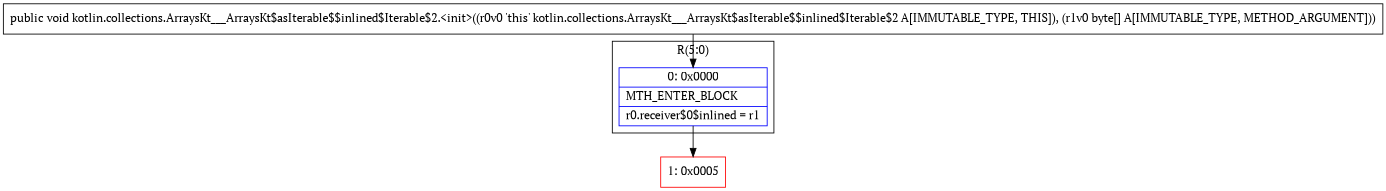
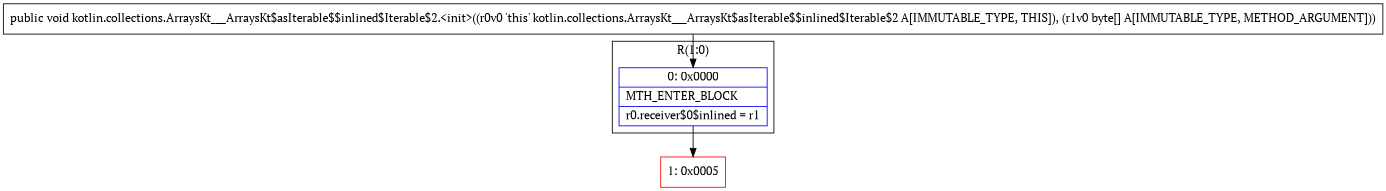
(693, 51) -> (693, 51)
